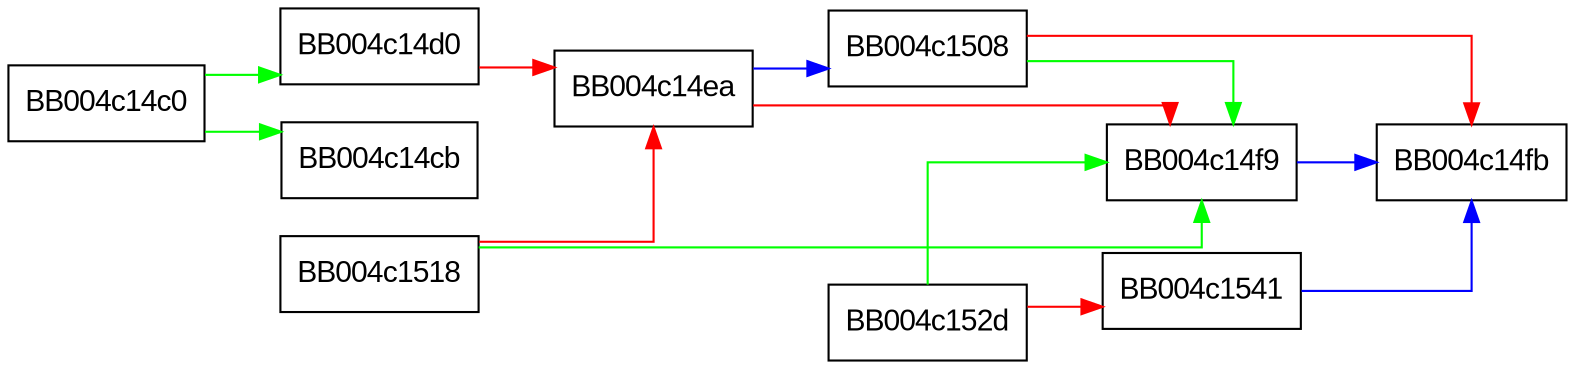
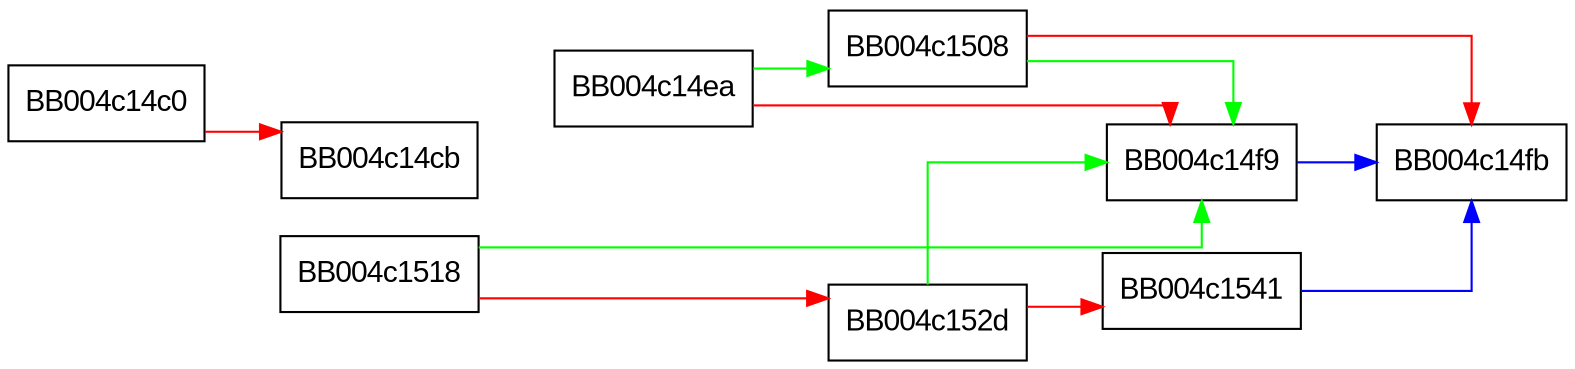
(380, 46) -> none
(780, 69) -> (780, 69)
(233, 132) -> (233, 132)
(654, 229) -> (643, 298)
